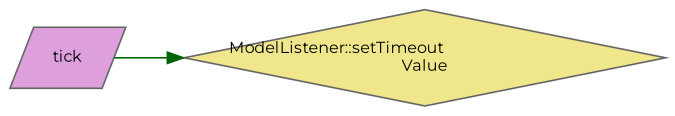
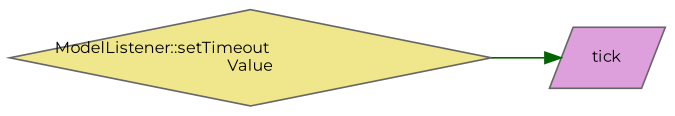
(141, 58) -> (518, 58)
